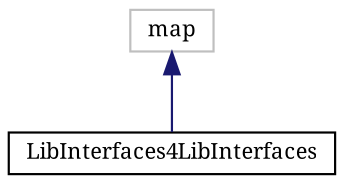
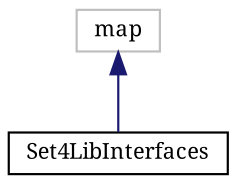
(172, 153) -> (118, 153)
